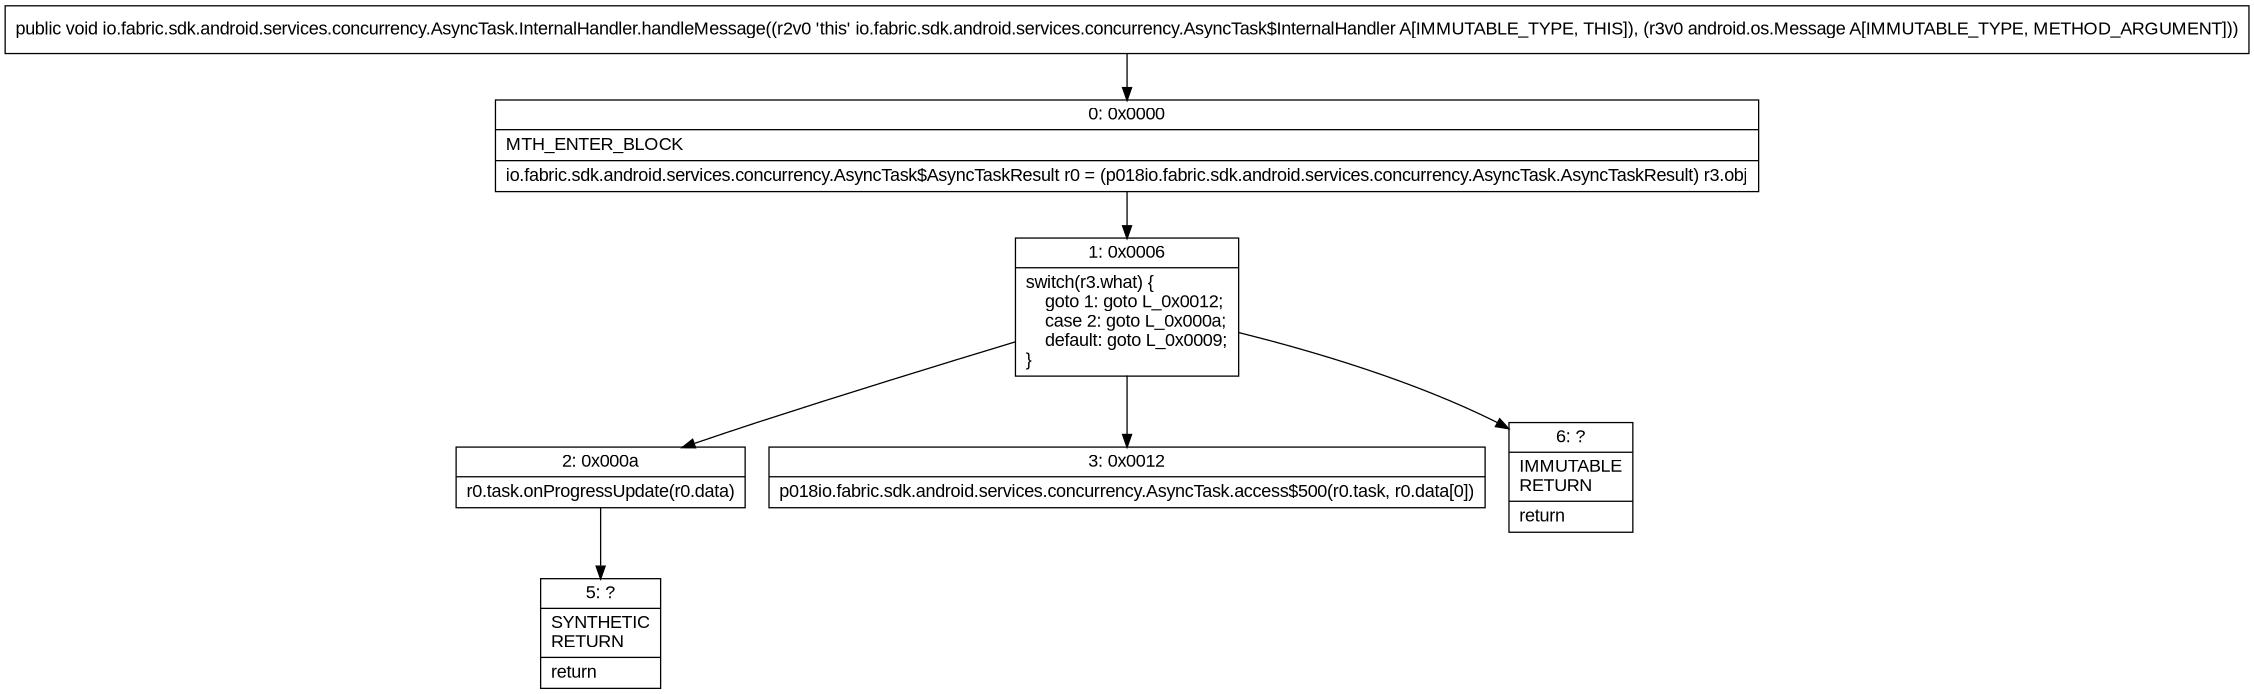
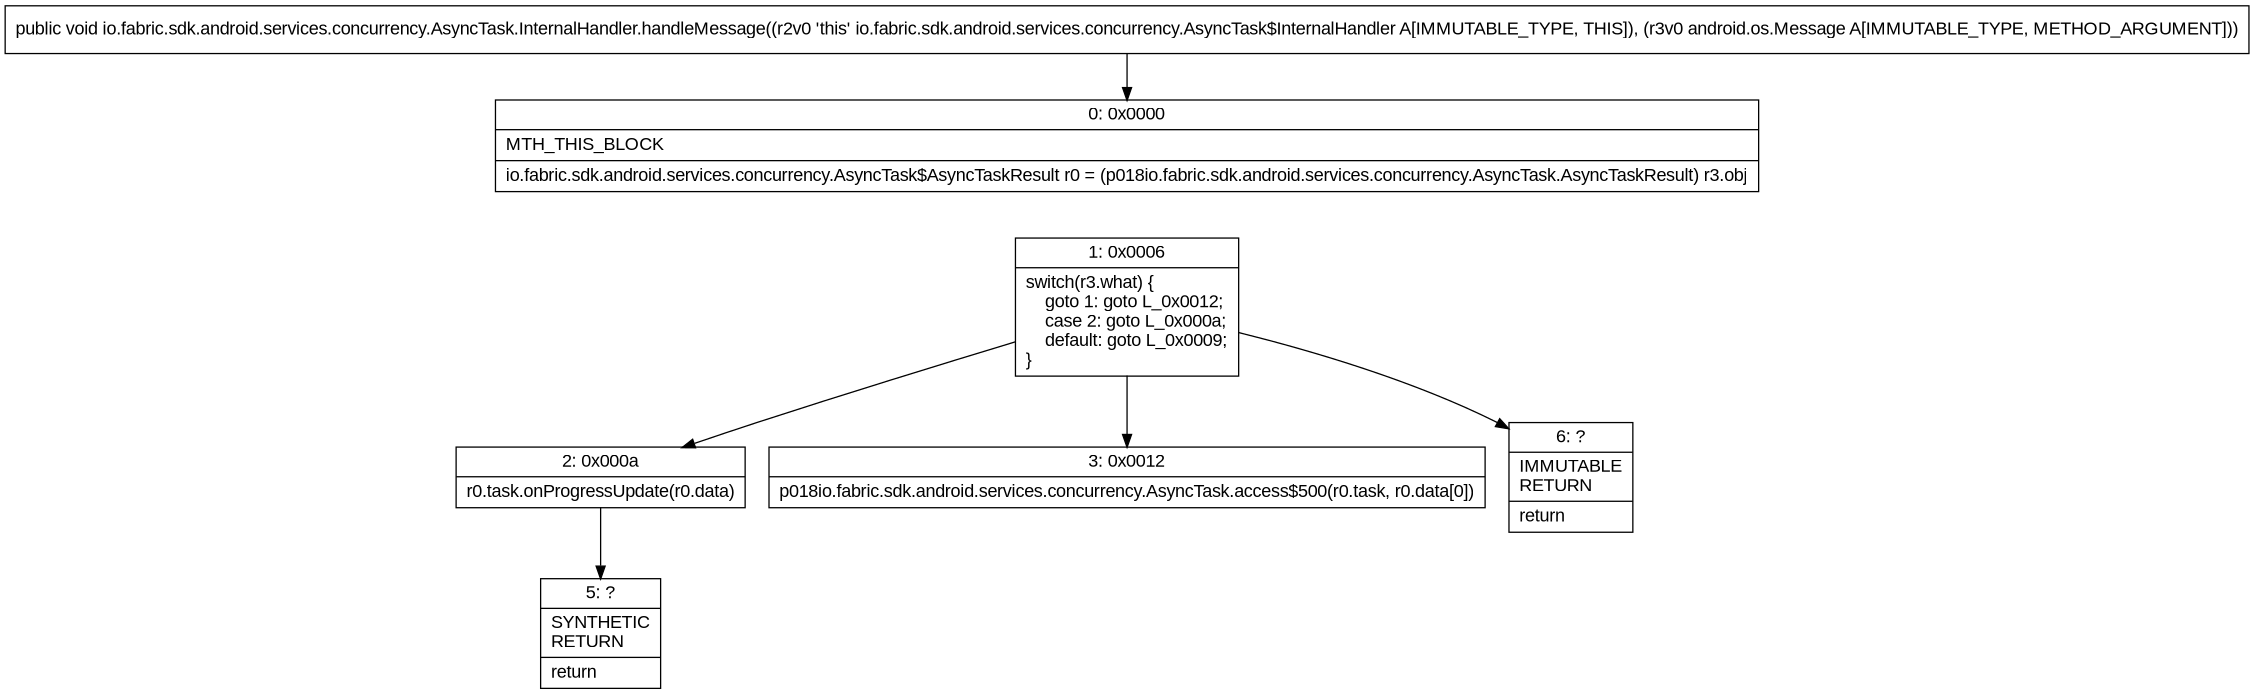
(595, 145) -> (585, 145)
(1127, 208) -> none
